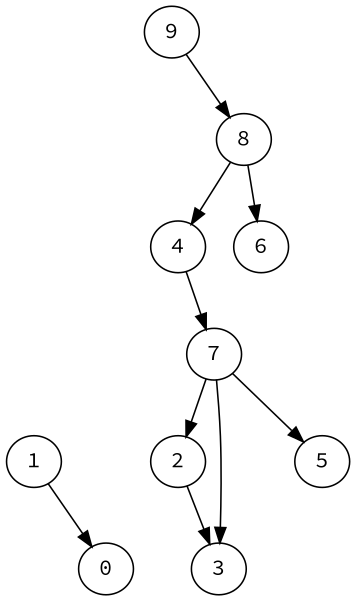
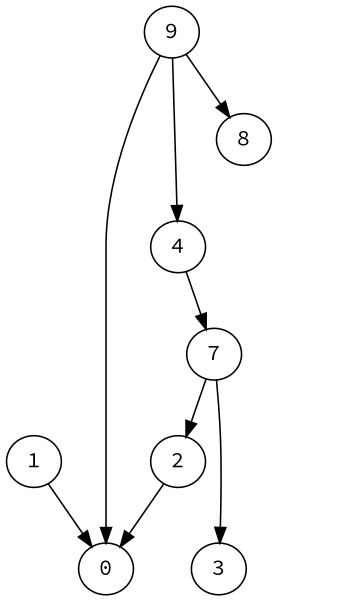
(215, 187) -> (175, 132)
(261, 247) -> none
none -> (106, 287)
(322, 462) -> none
(195, 507) -> (147, 509)
